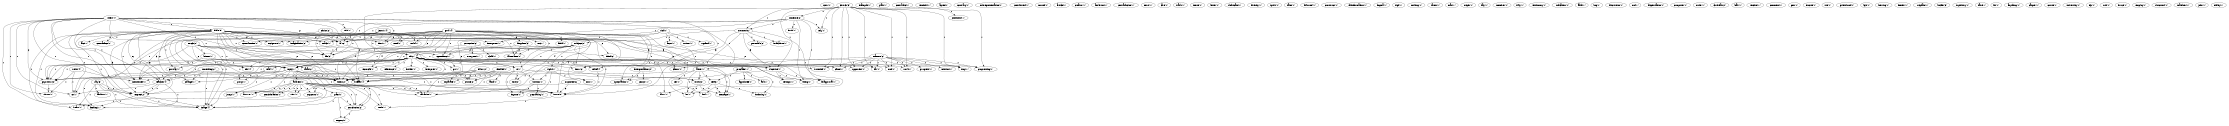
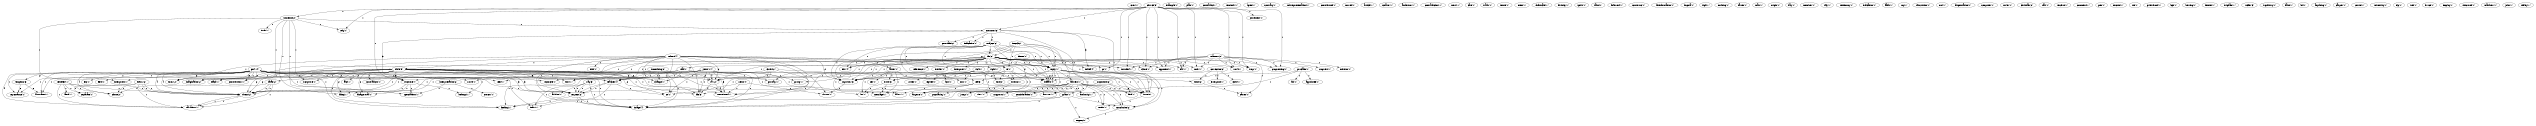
(200, 50) -> none
(371, 51) -> (852, 65)
